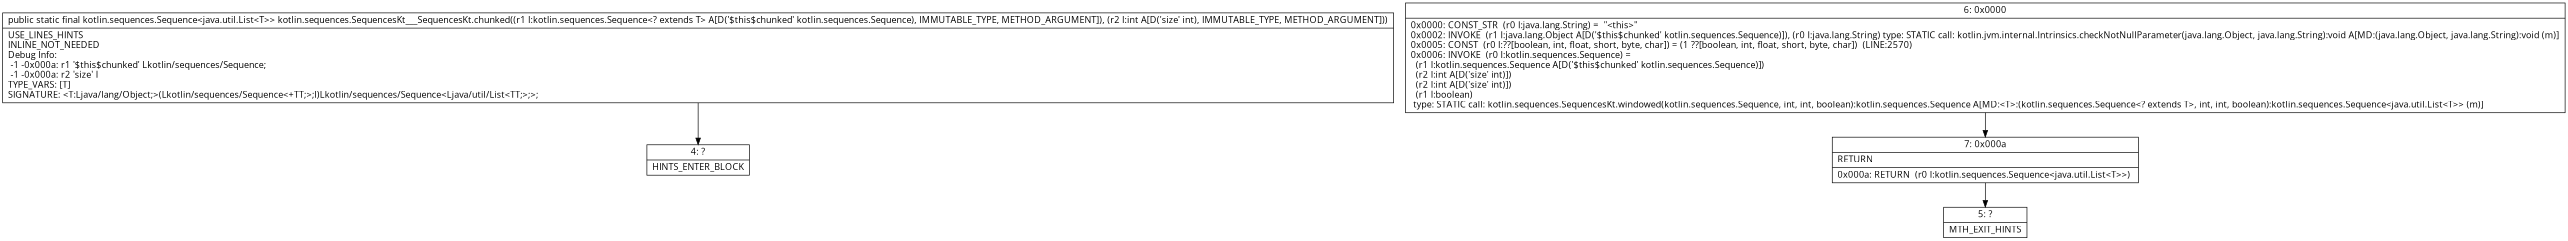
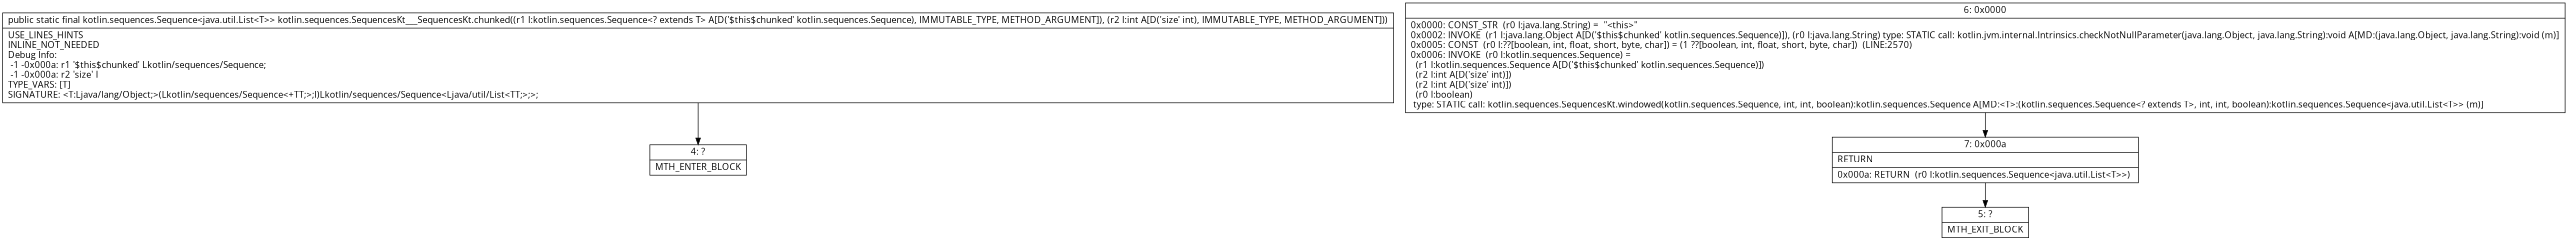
(1442, 95) -> (1442, 95)
(698, 167) -> (698, 167)
(1985, 230) -> (1985, 230)
